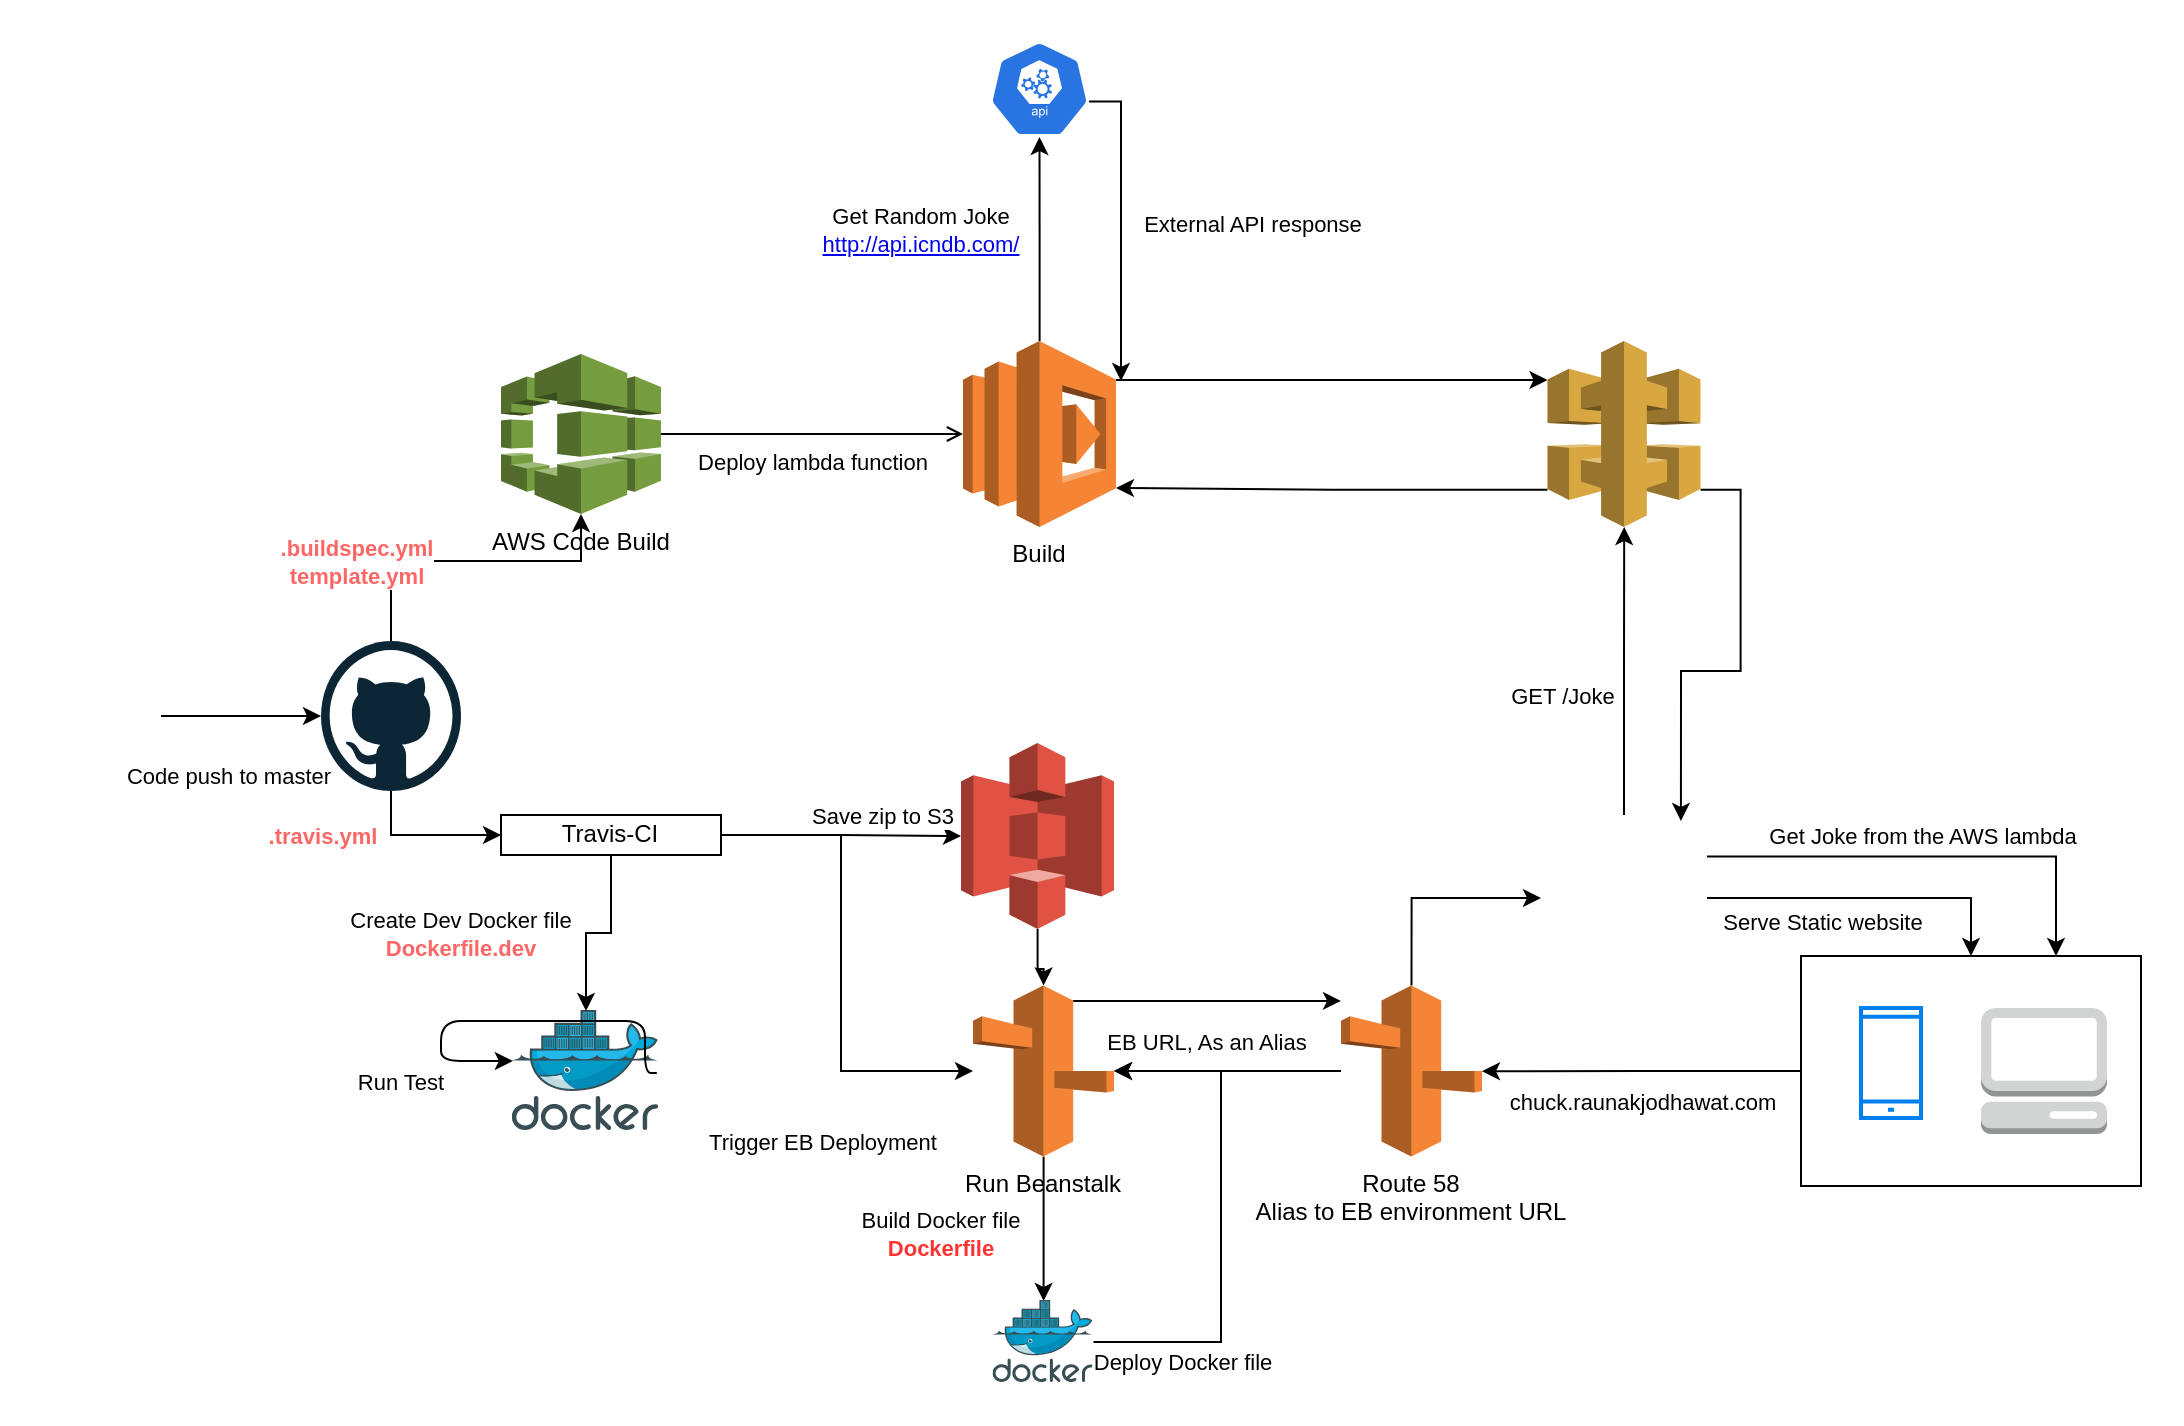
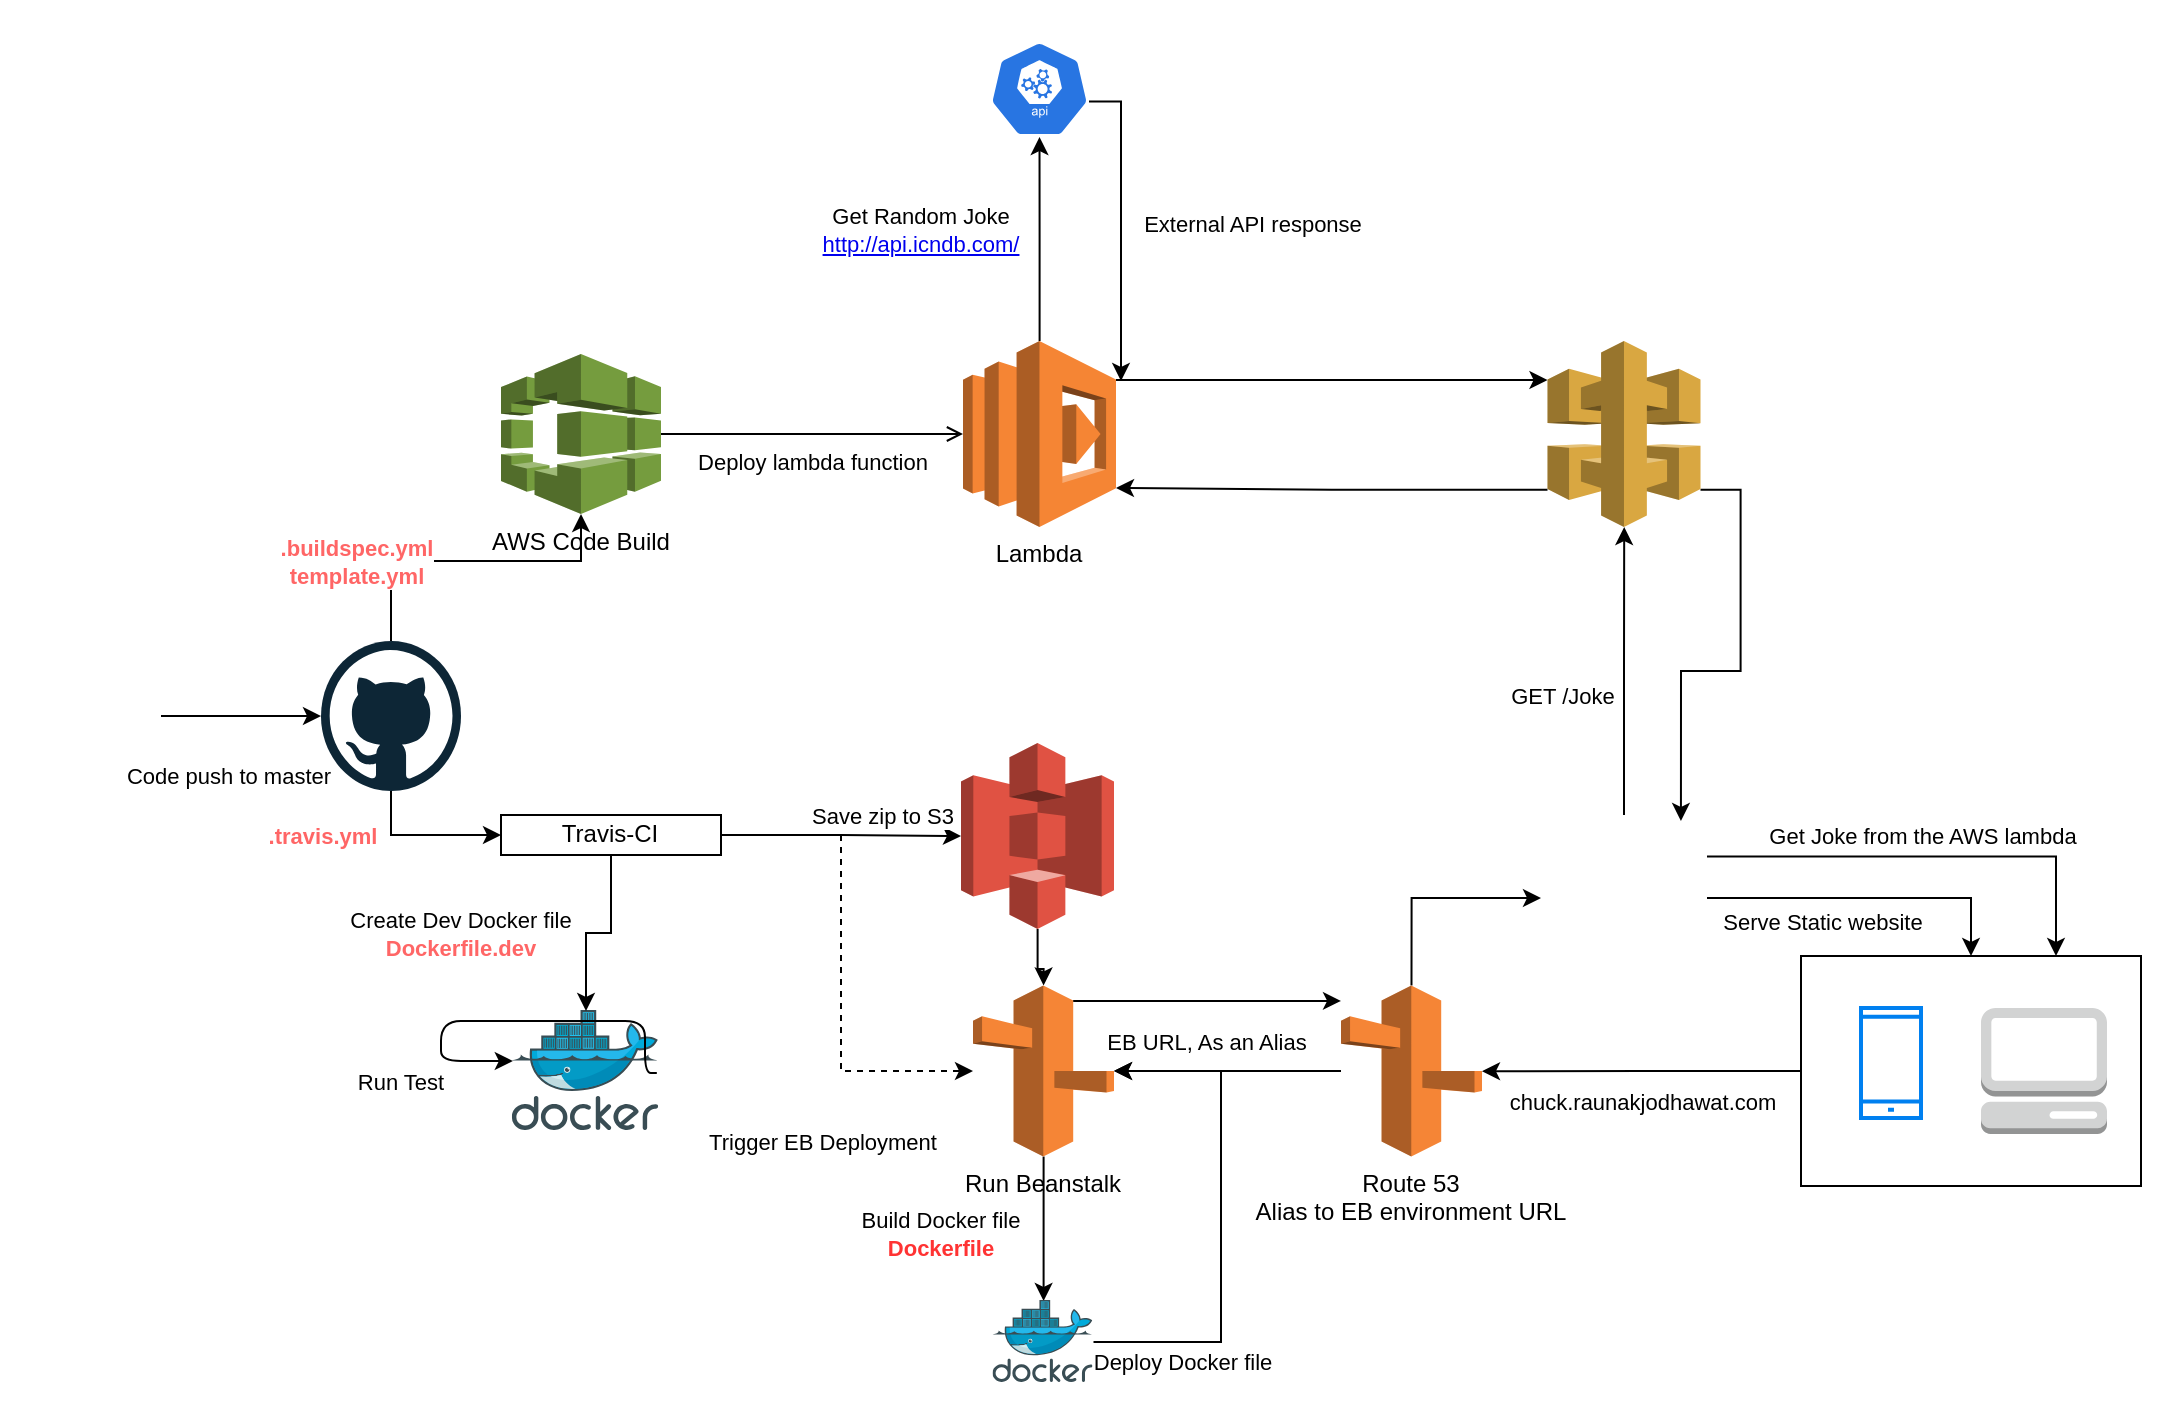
(1040, 555) -> (1040, 555)
(841, 1011) -> (841, 1011)
(1412, 1200) -> (1412, 1200)
